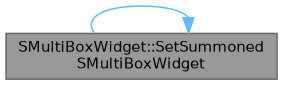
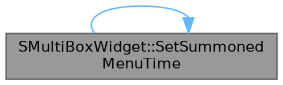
(142, 56) -> (142, 56)
